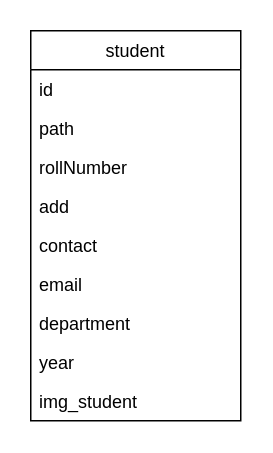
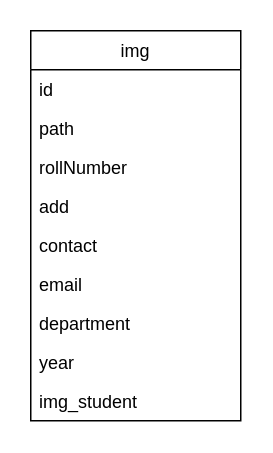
(135, 51) -> (135, 51)
